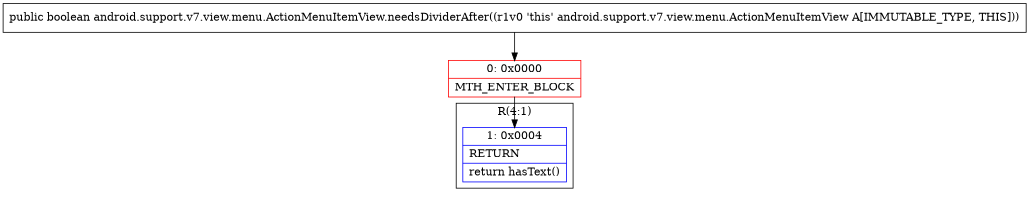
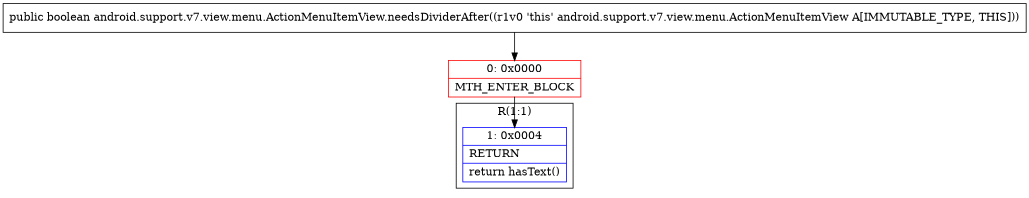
(515, 112) -> (515, 112)
